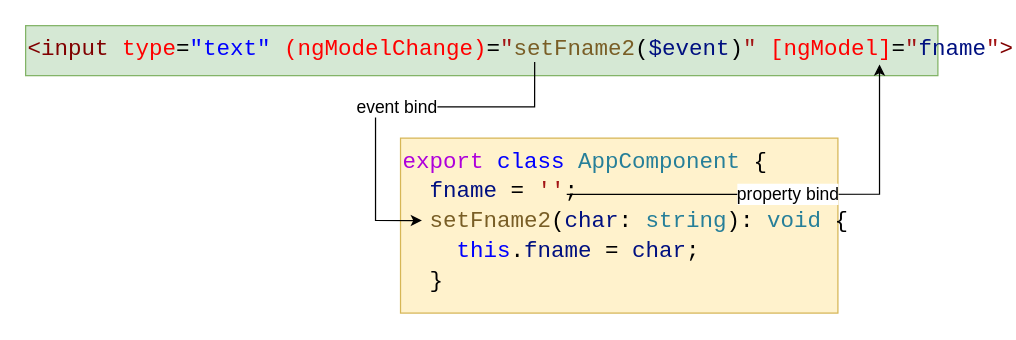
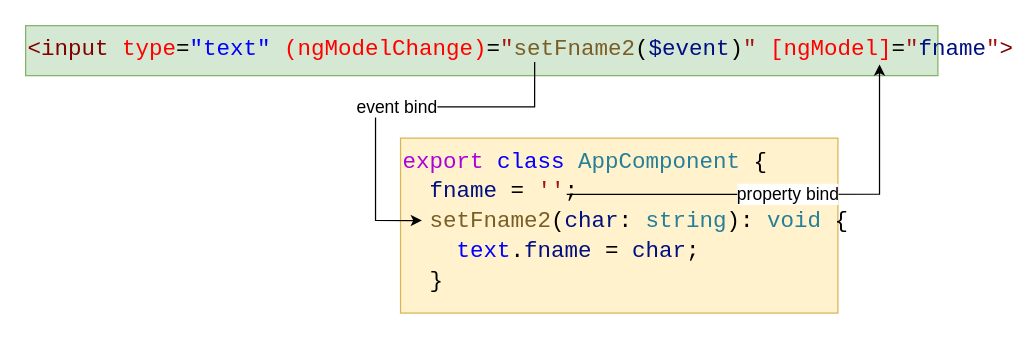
(546, 199) -> (546, 199)
